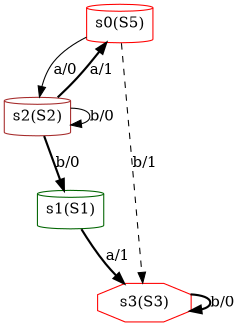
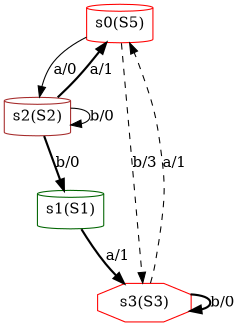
(145, 163) -> (145, 163)
none -> (163, 166)
